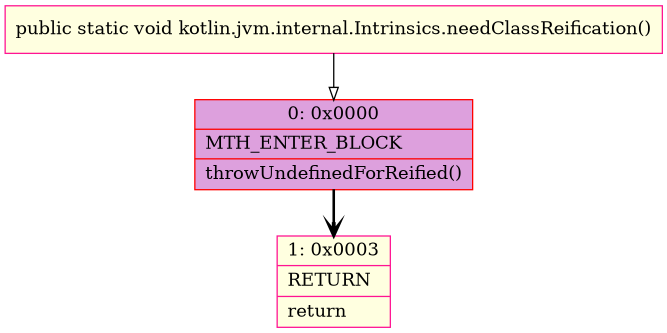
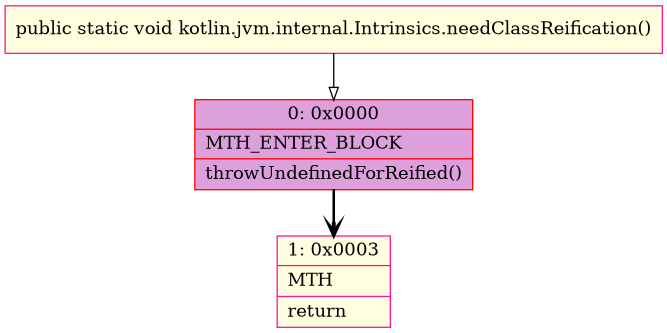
(329, 280) -> (311, 280)
